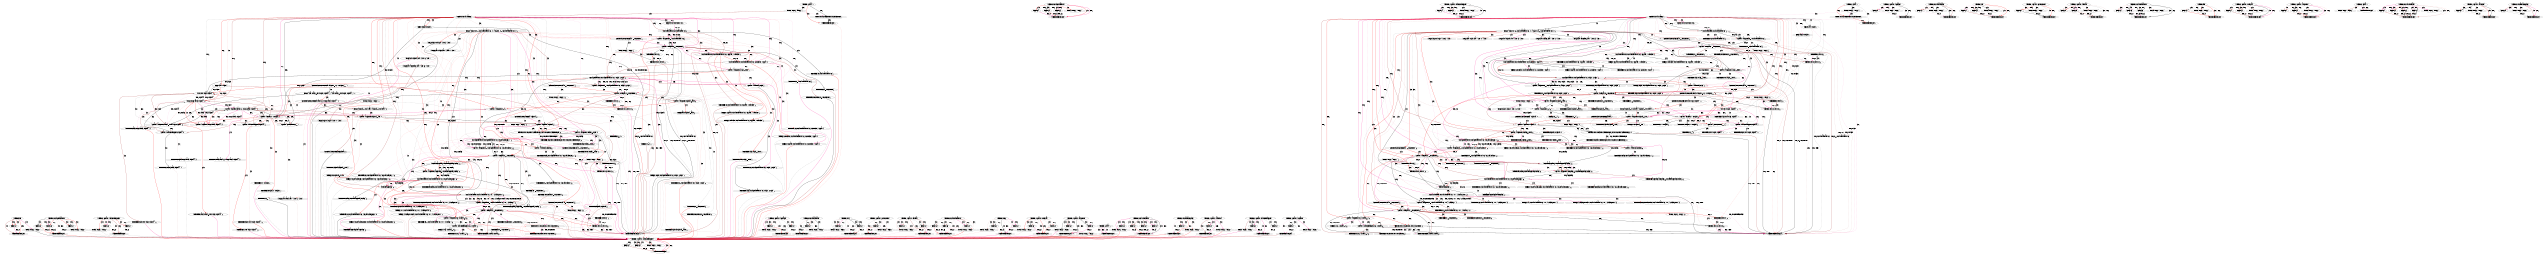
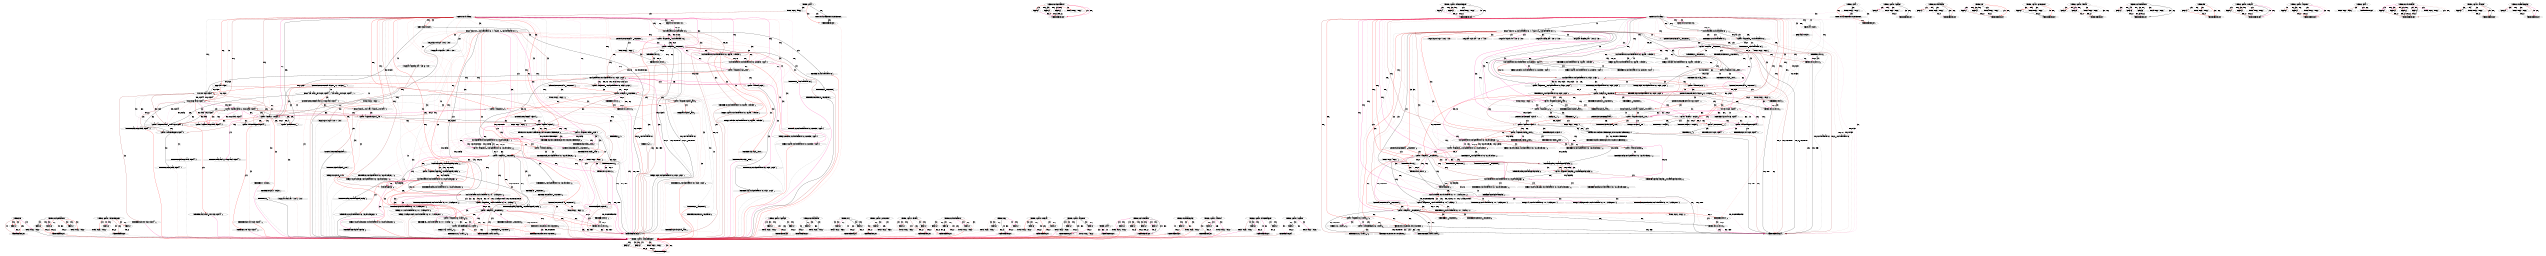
(418, 59) -> none
(1509, 109) -> none
(147, 113) -> (147, 113)
(186, 116) -> none
